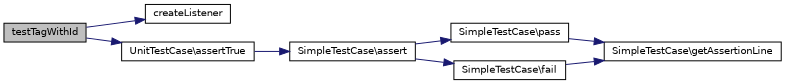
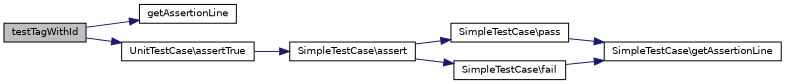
(188, 14) -> (188, 14)
